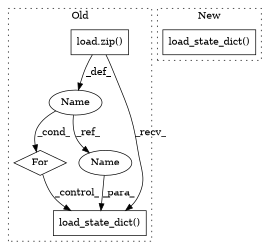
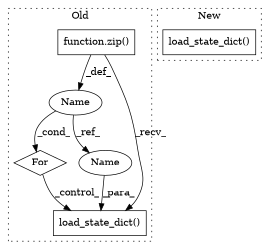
(100, 42) -> (96, 42)
